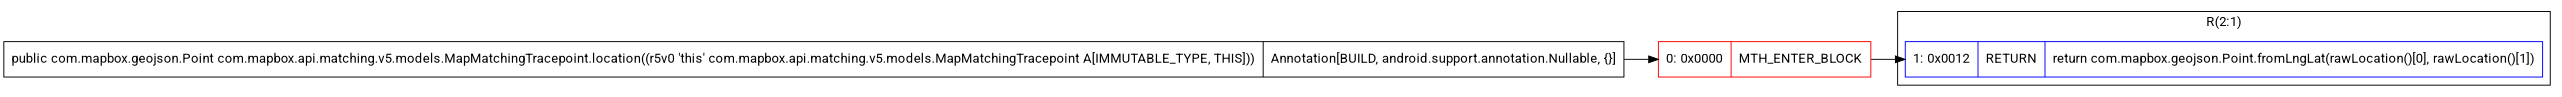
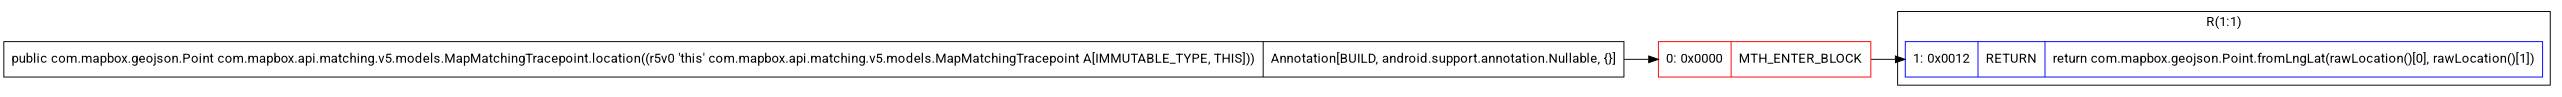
(2224, 22) -> (2224, 22)
